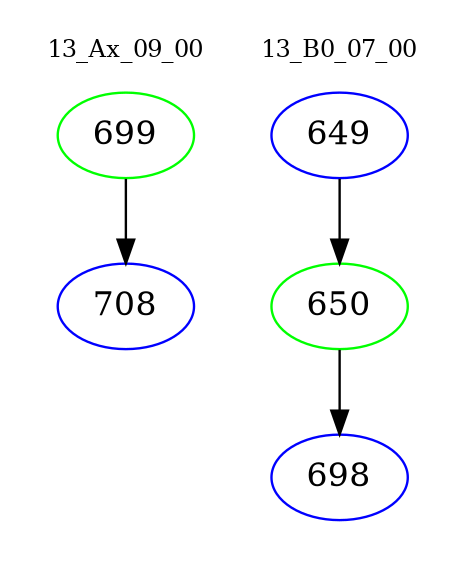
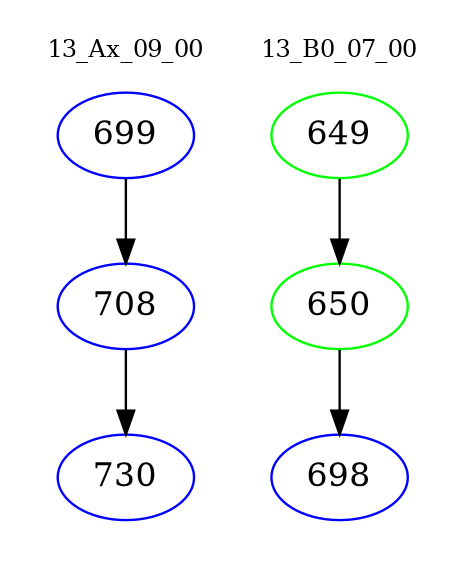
(126, 135) -> (126, 135)
(340, 135) -> (340, 135)
none -> (126, 477)
